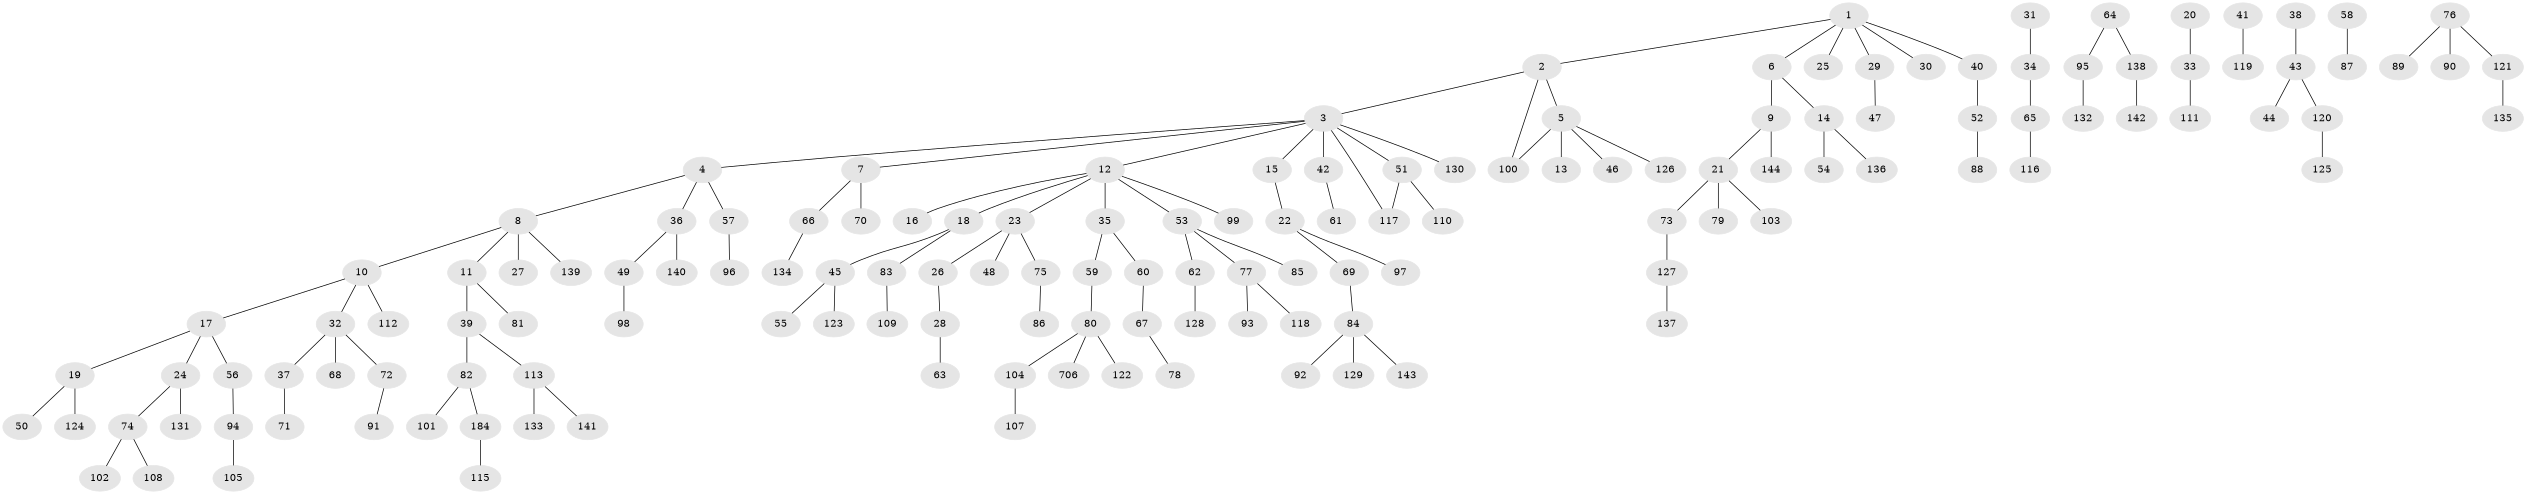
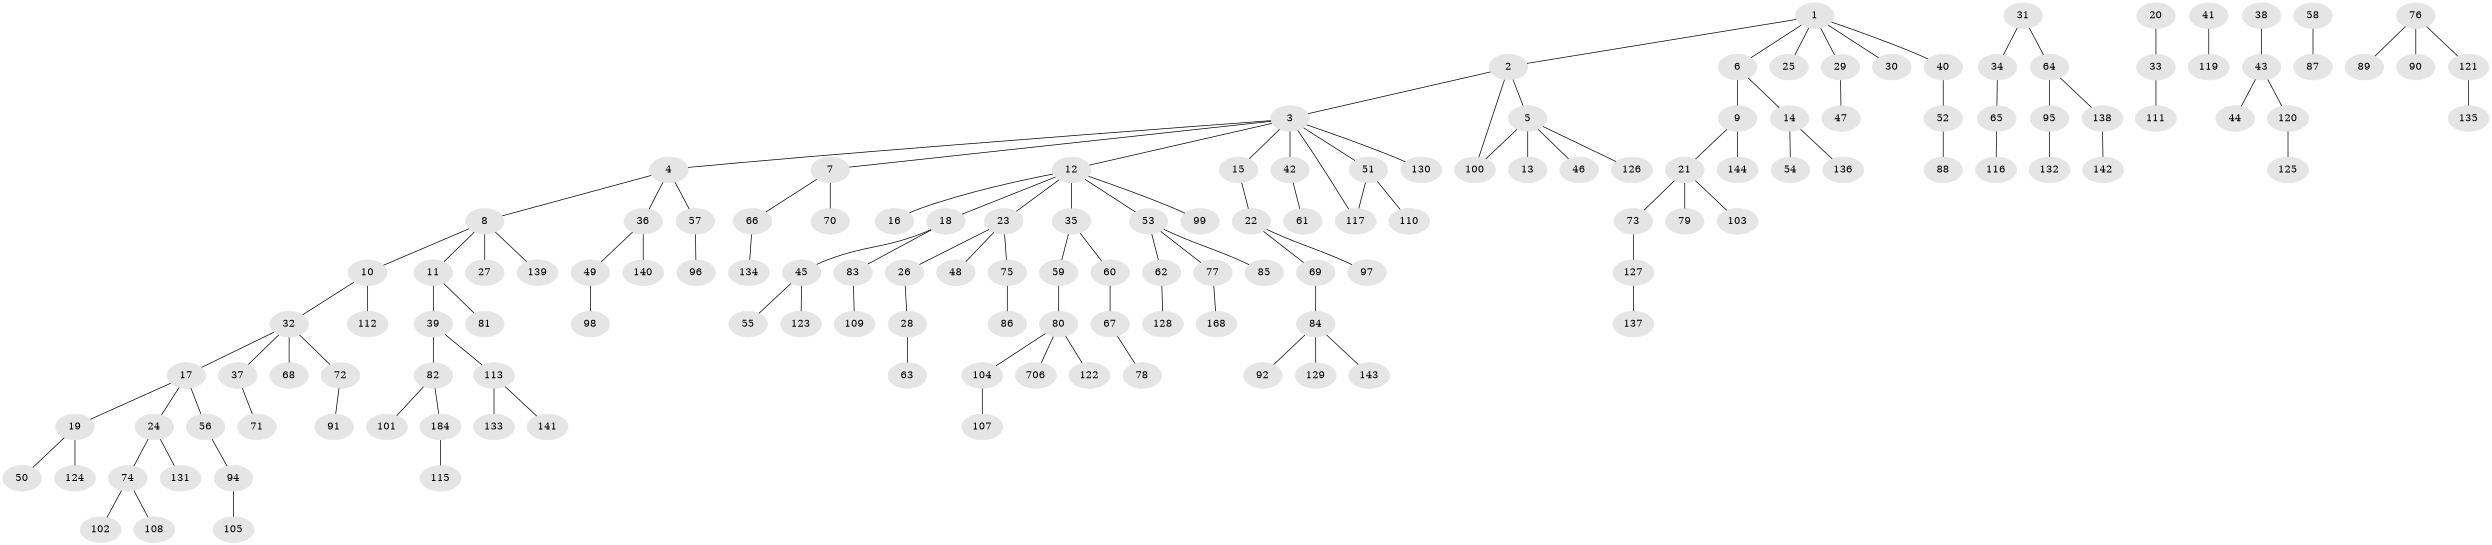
none -> (2036, 41)
(284, 298) -> (238, 350)
(1248, 324) -> none
(1301, 324) -> (1216, 324)
